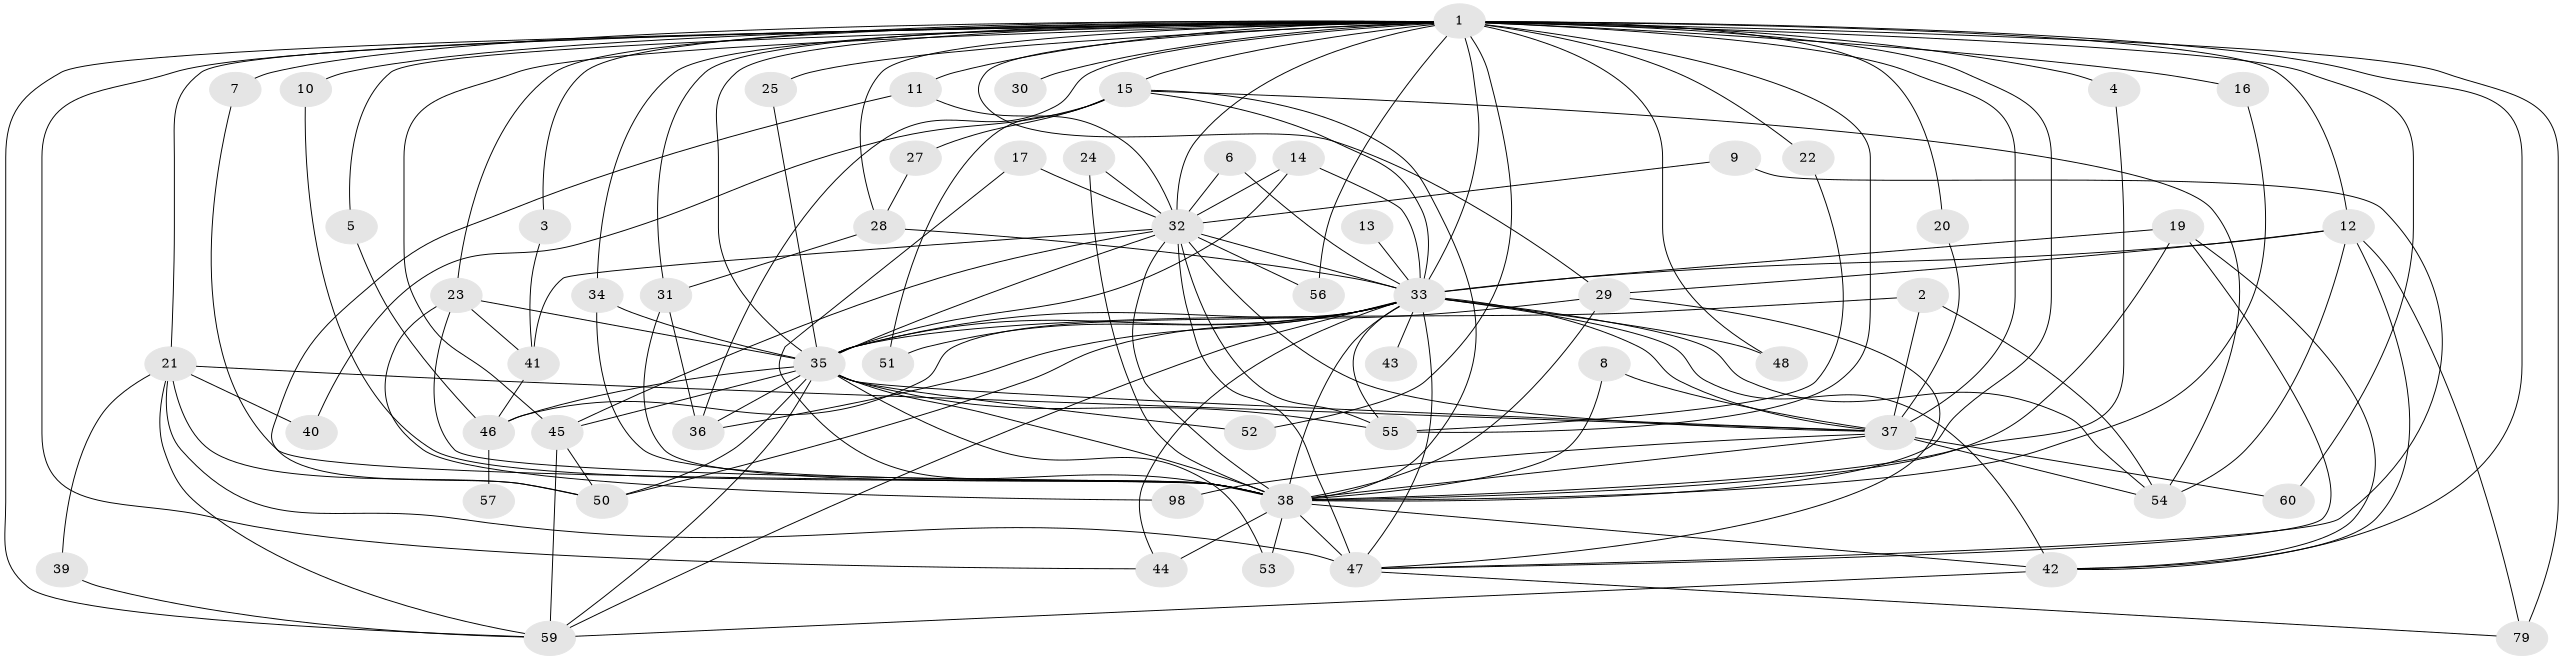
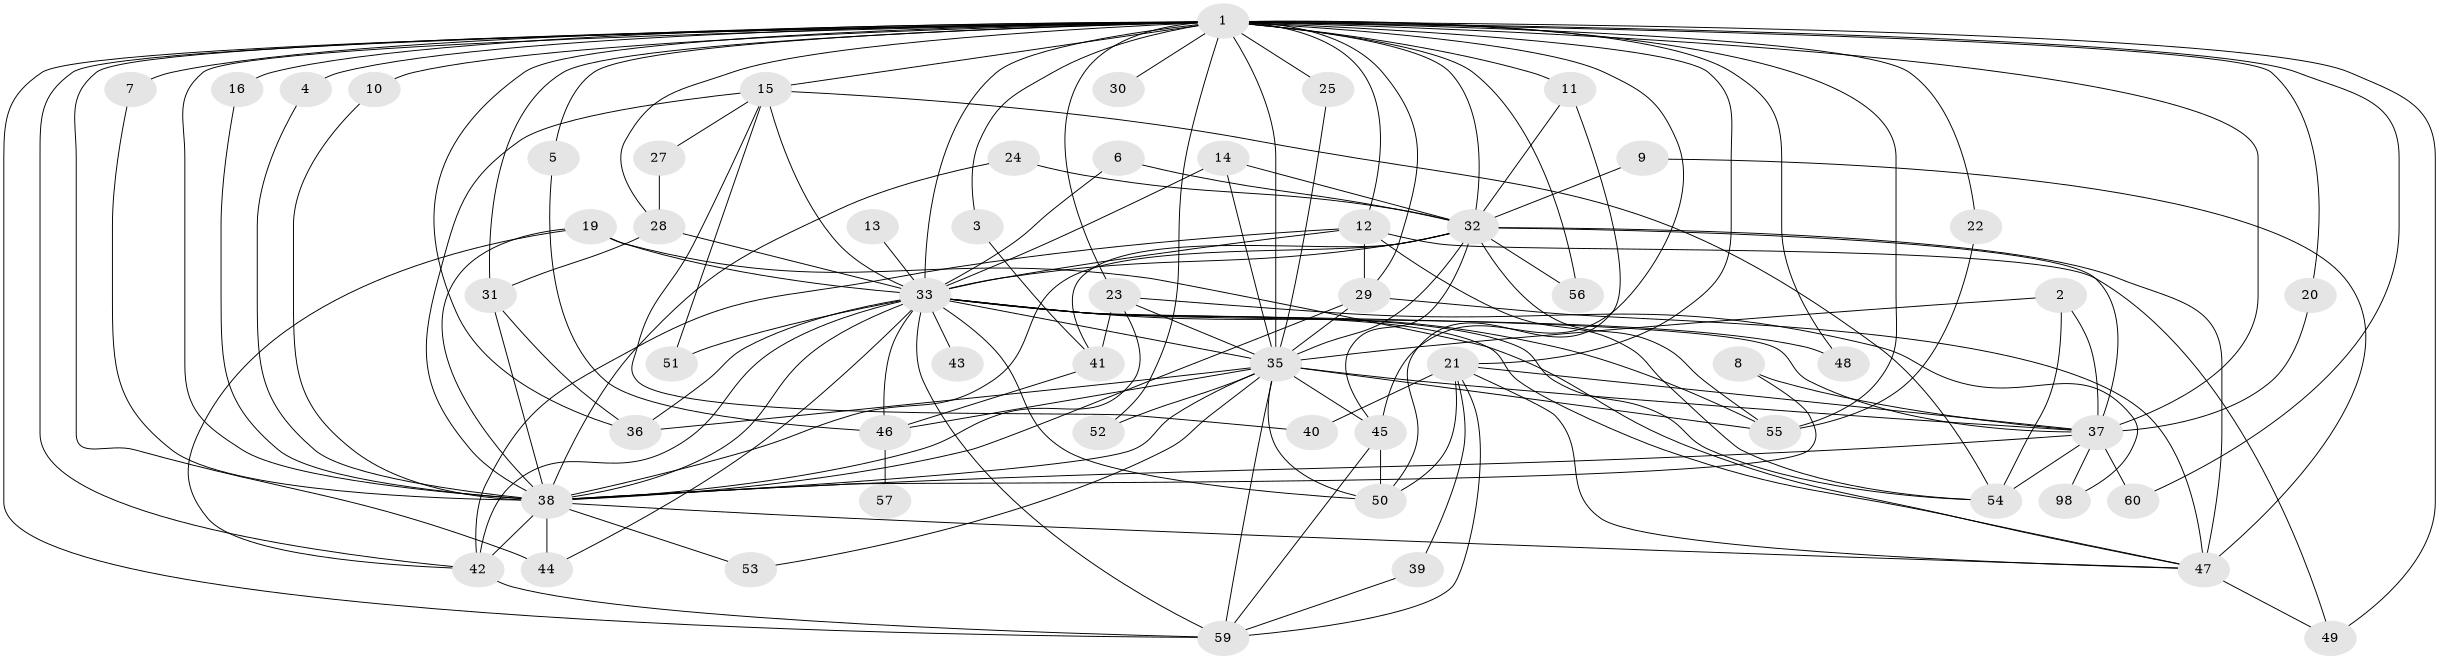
(1020, 158) -> none
(597, 295) -> none
(2522, 638) -> (2330, 638)
